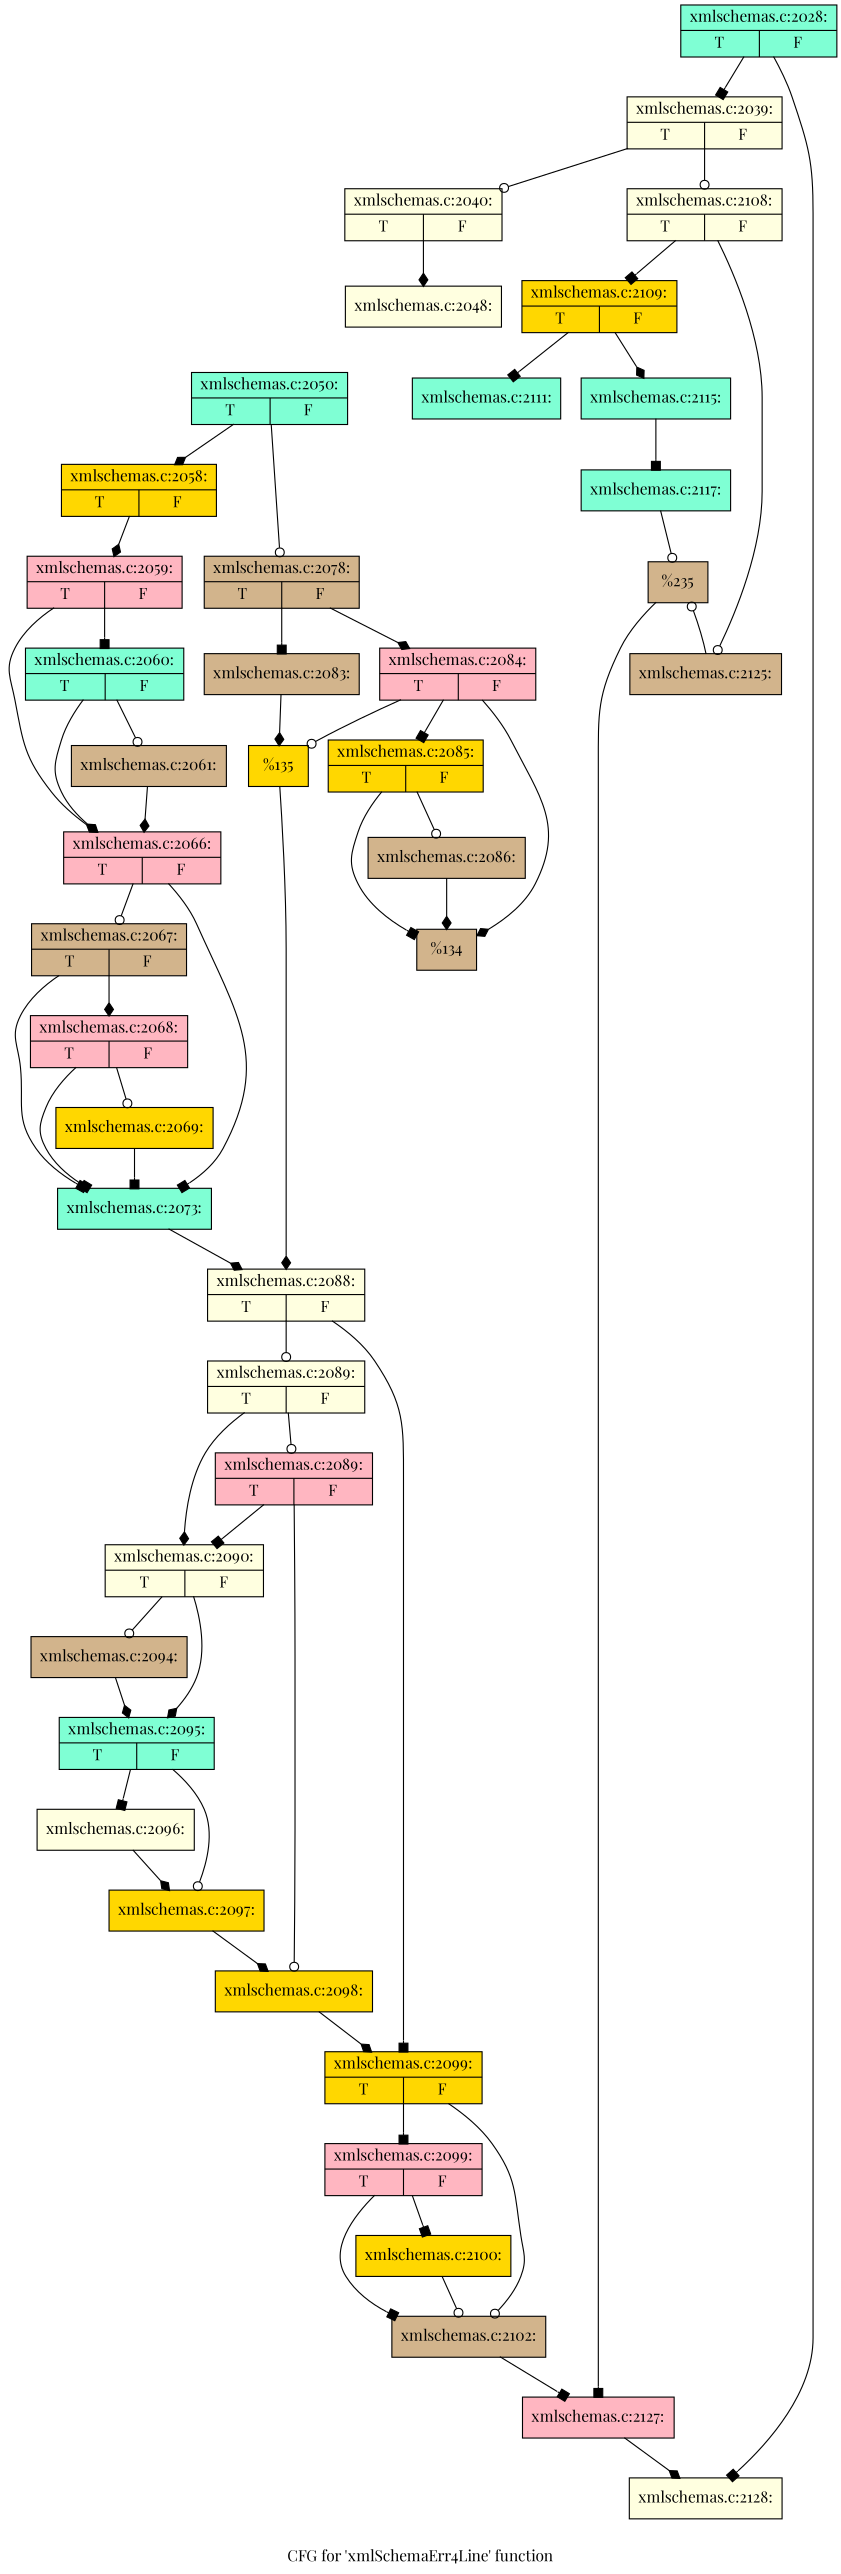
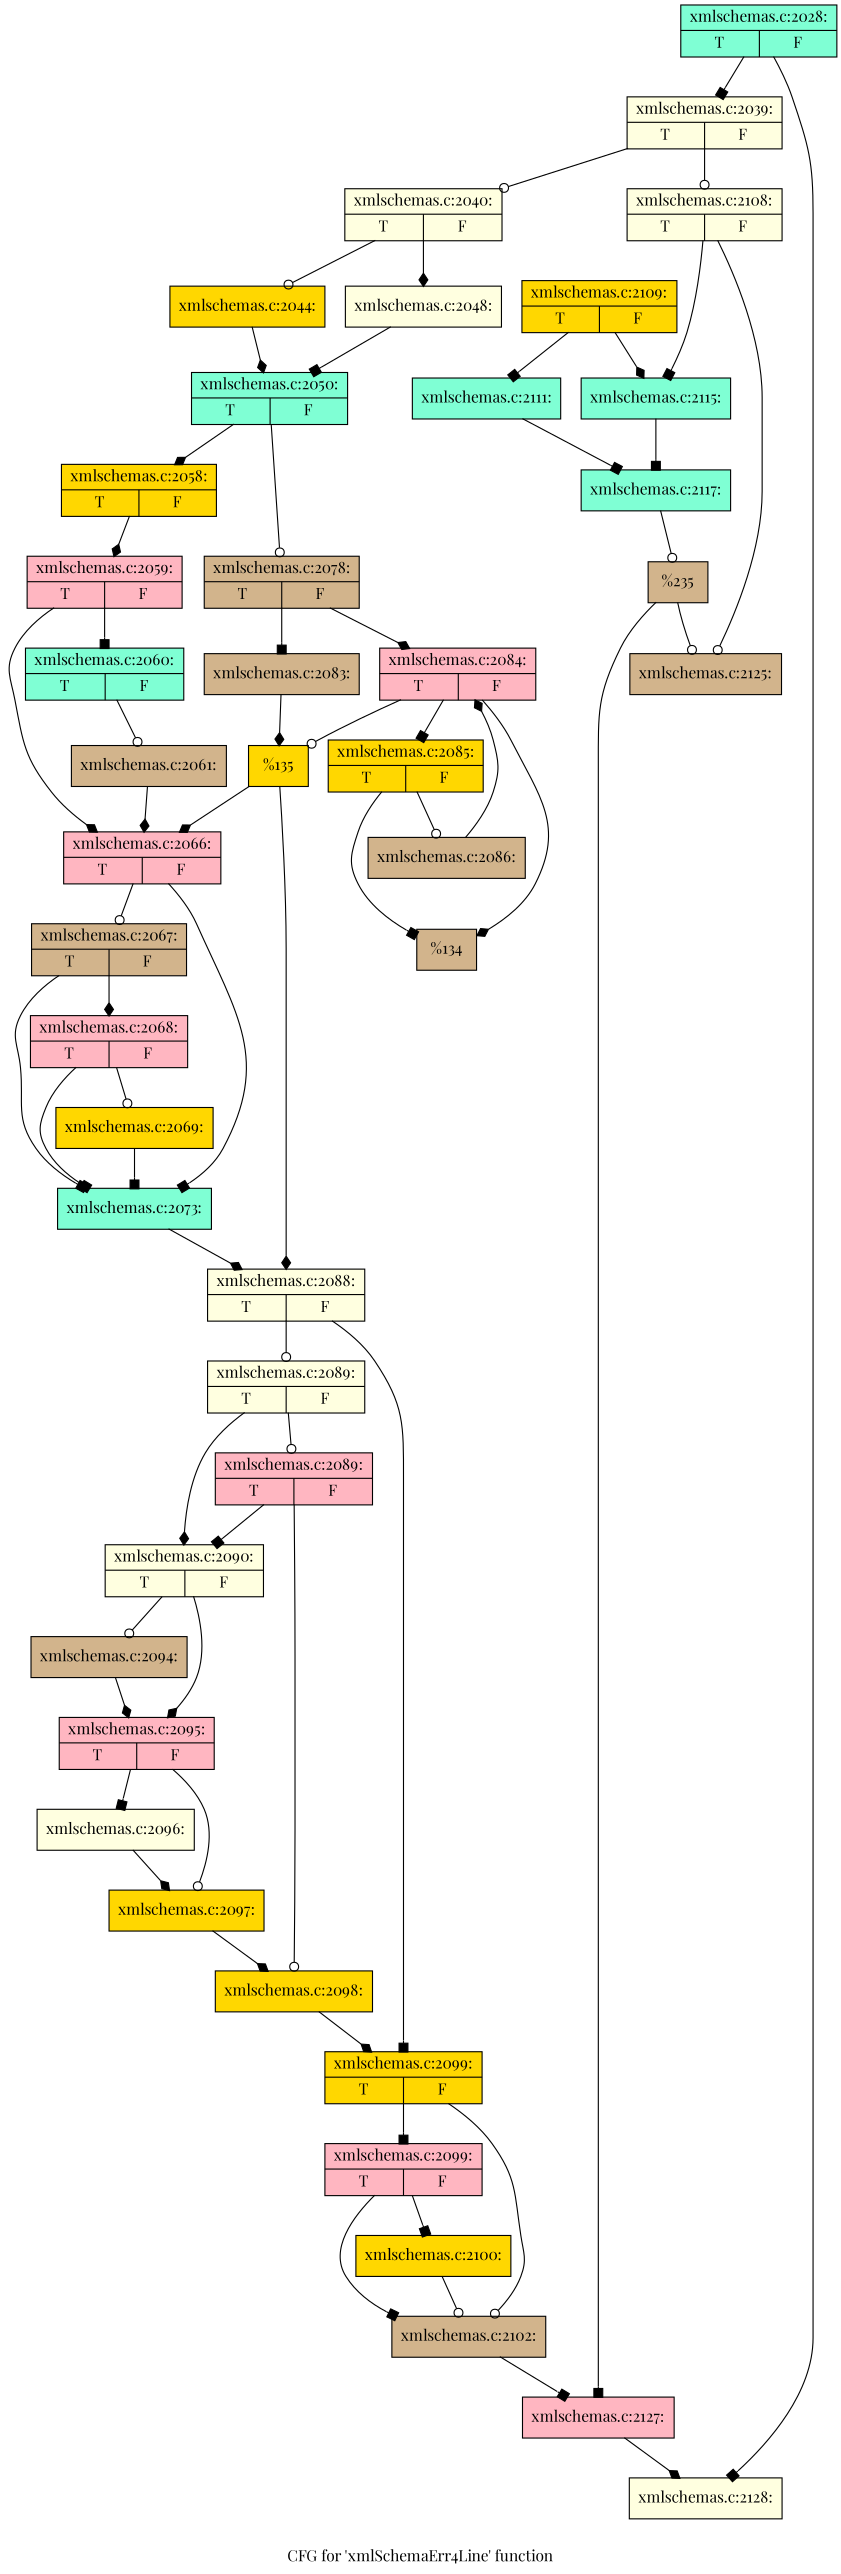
(656, 257) -> (694, 306)
none -> (247, 307)
none -> (356, 347)
none -> (566, 442)
(700, 632) -> (683, 624)
(56, 764) -> (220, 806)
(447, 897) -> (497, 777)
(137, 1743) -> (137, 1743)
